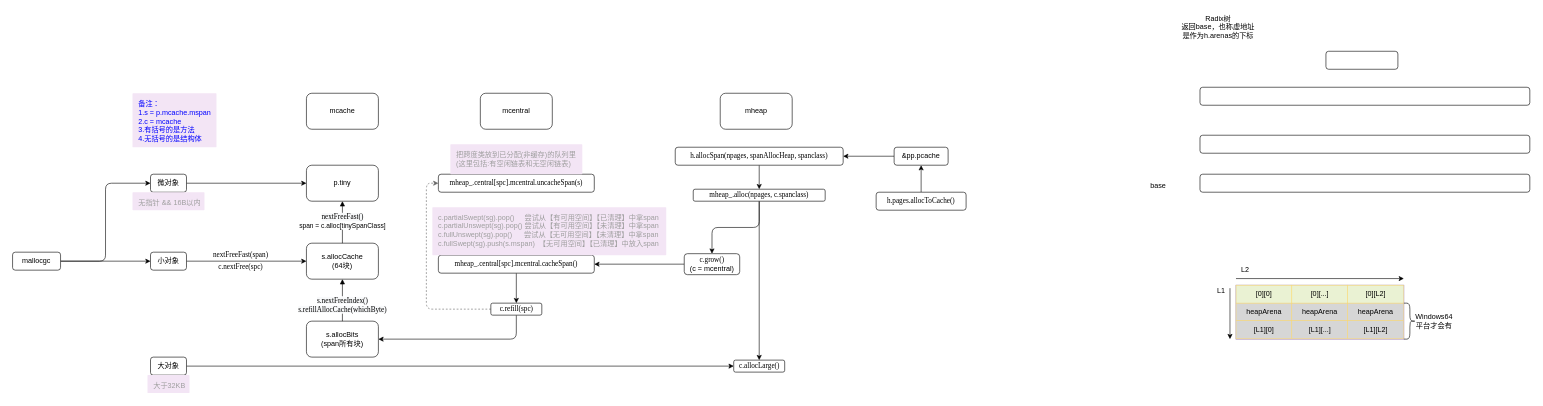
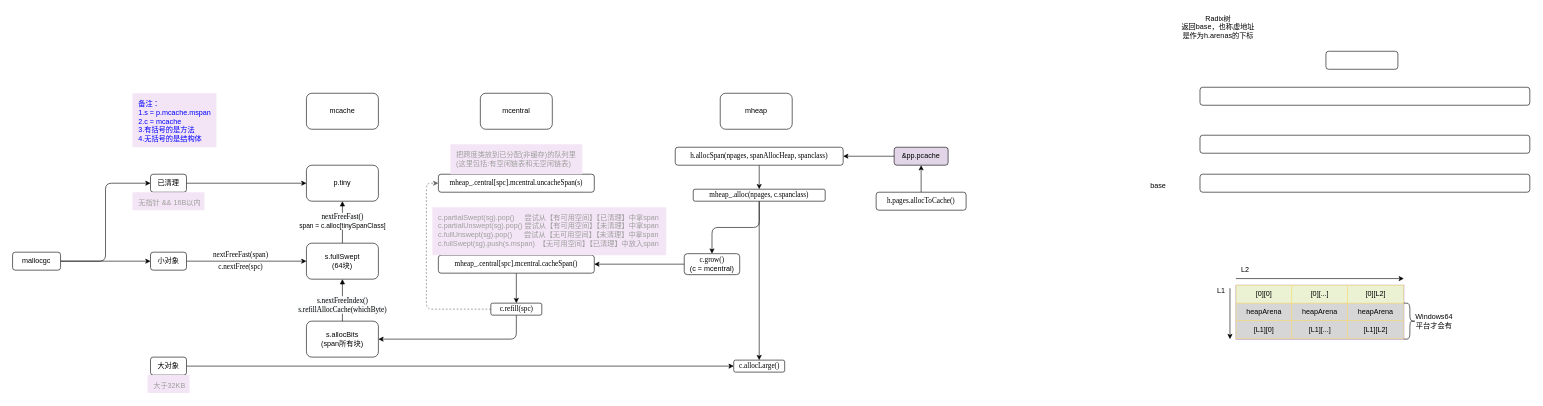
(921, 156) -> (921, 156)
(168, 183) -> (168, 183)
(342, 261) -> (342, 261)
